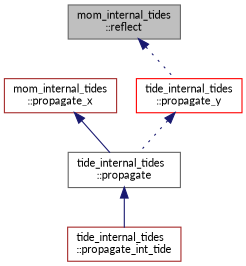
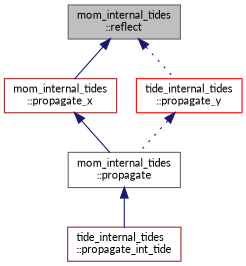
none -> (89, 63)
(124, 170) -> (124, 170)
